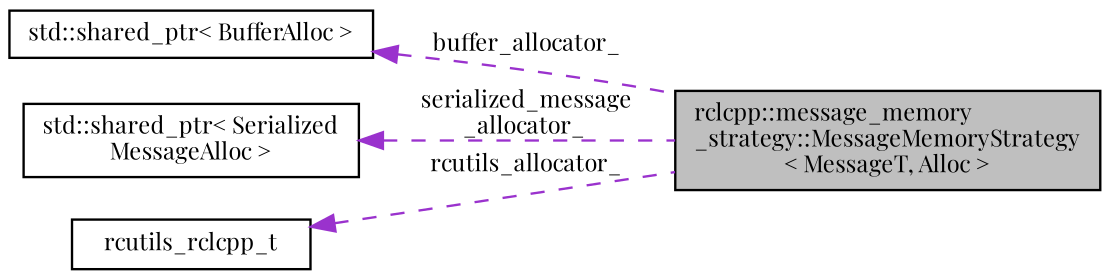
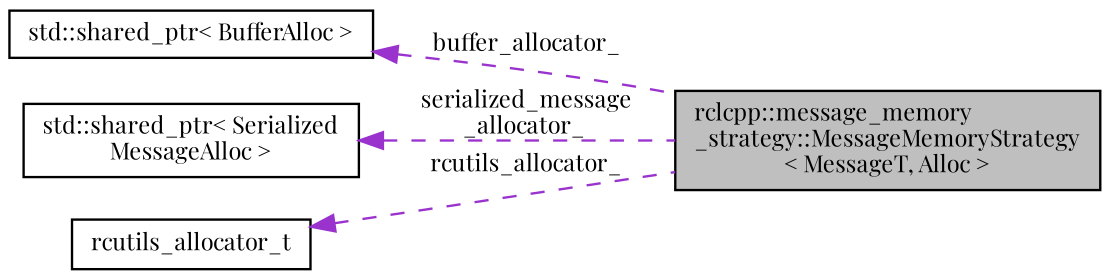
(191, 244) -> (191, 244)
